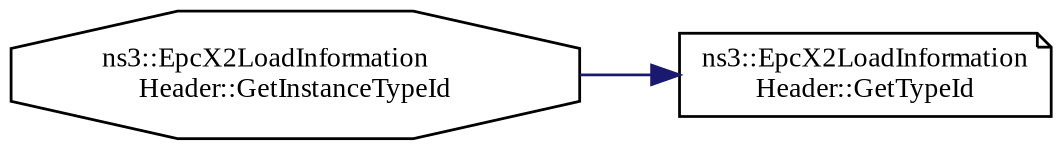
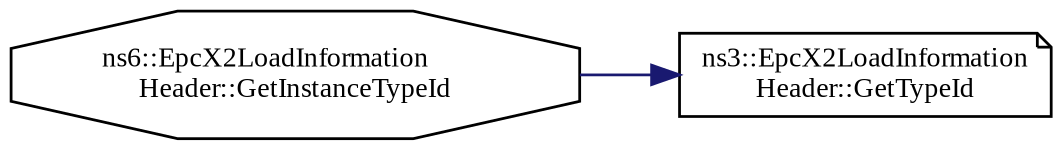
(295, 75) -> (295, 75)
